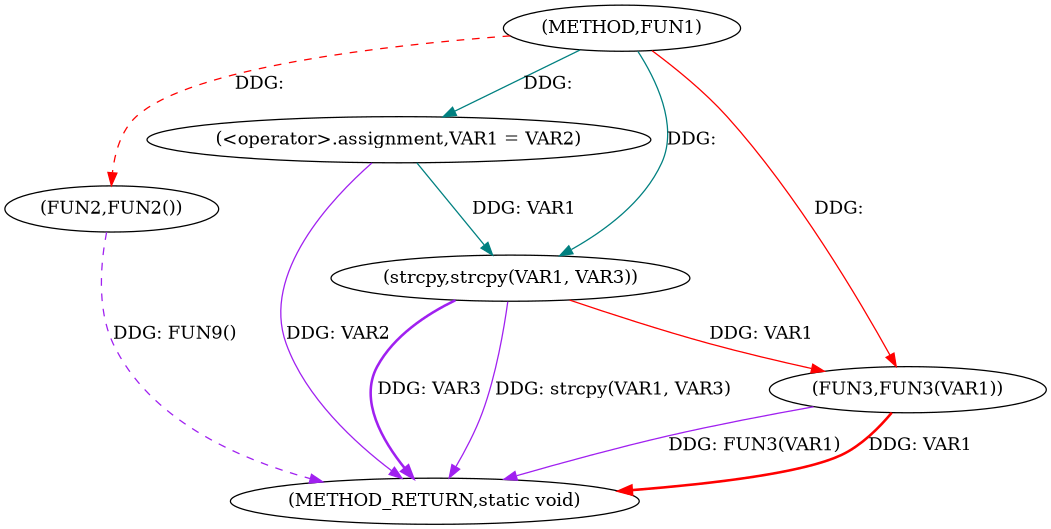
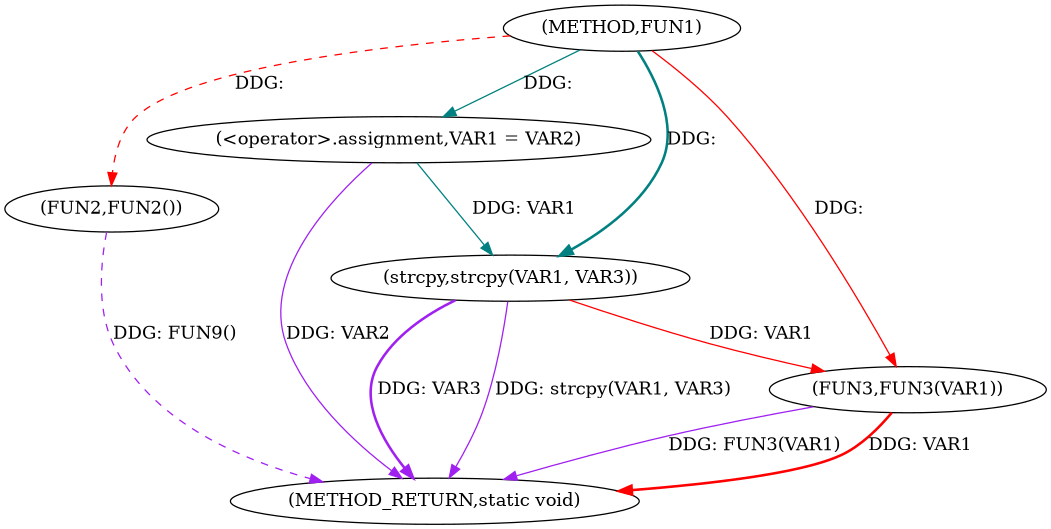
(660, 167) -> (660, 167)
